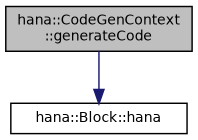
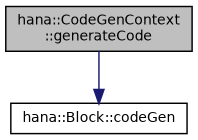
(99, 118) -> (99, 118)
